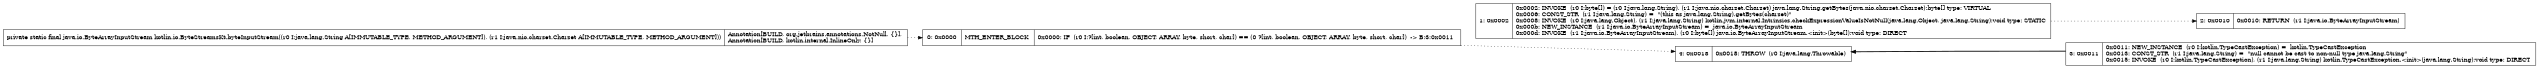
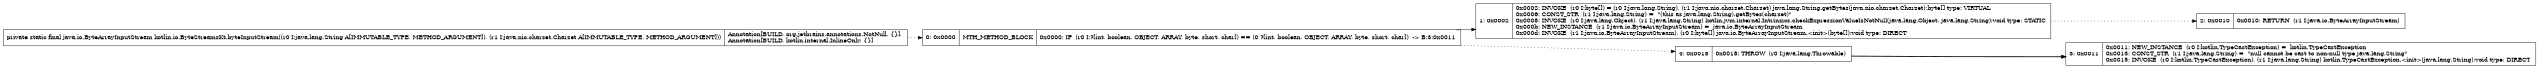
none -> (1464, 30)
(997, 38) -> (998, 38)
(1961, 51) -> (1956, 57)
